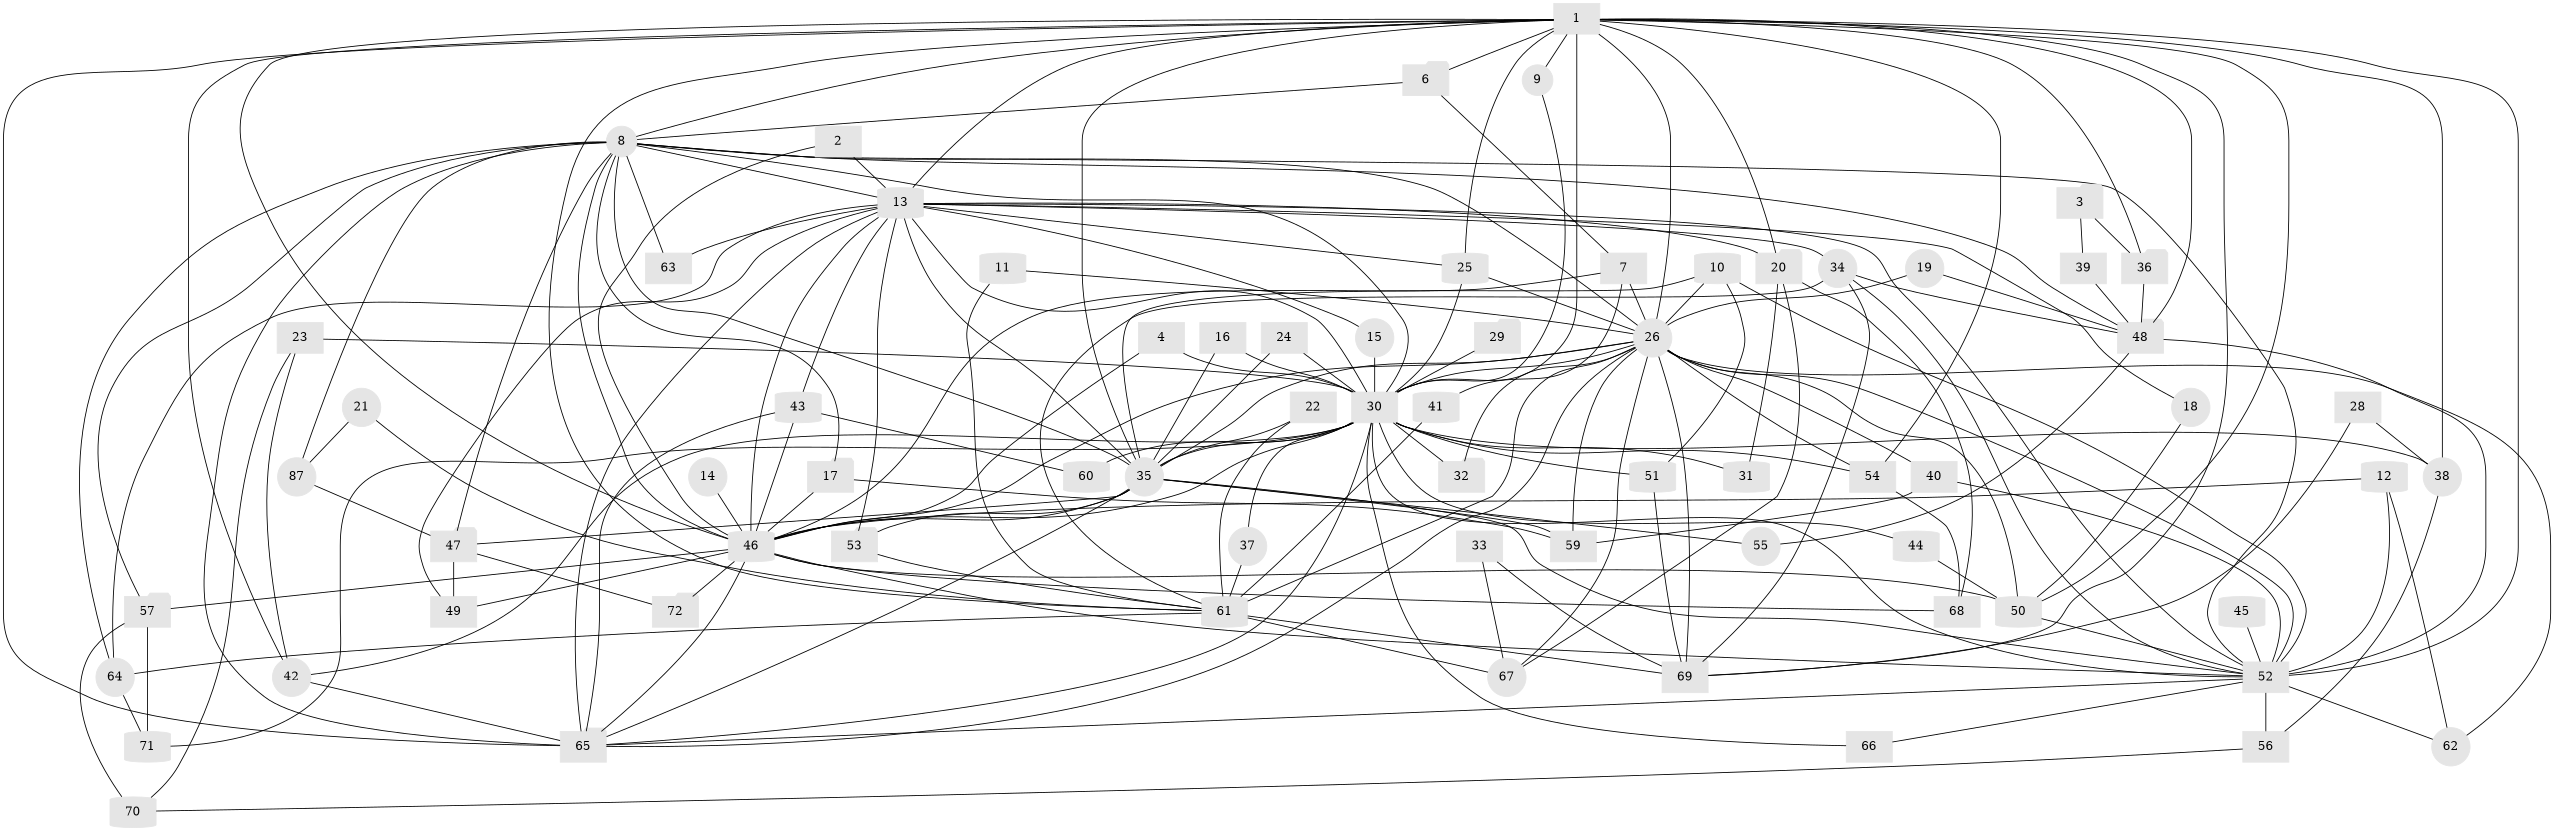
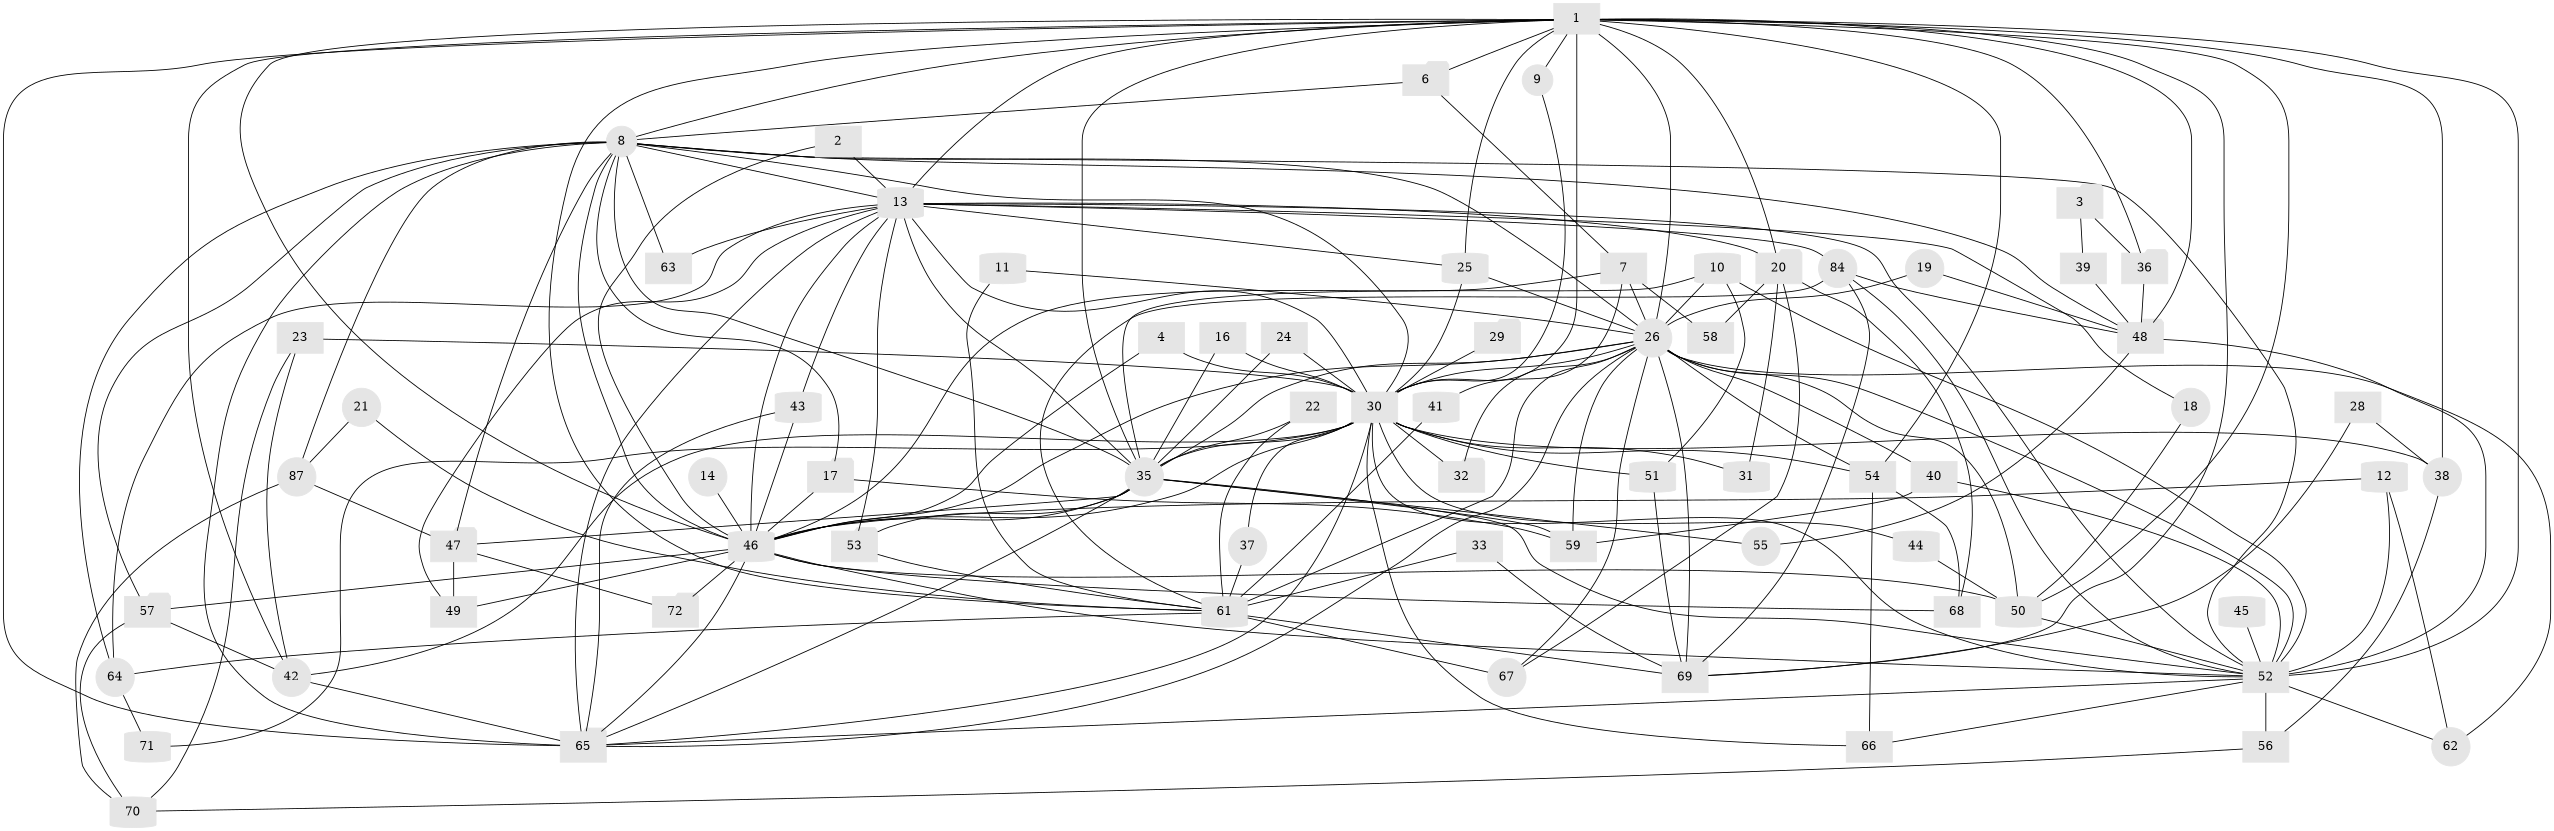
(1838, 268) -> (1838, 268)
(1375, 338) -> none
none -> (1711, 338)
(1086, 477) -> none
none -> (106, 604)
(1493, 610) -> (1352, 579)
none -> (1871, 618)
(148, 679) -> (230, 649)
